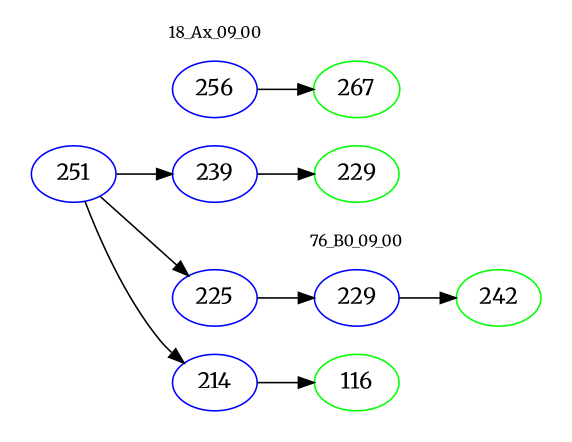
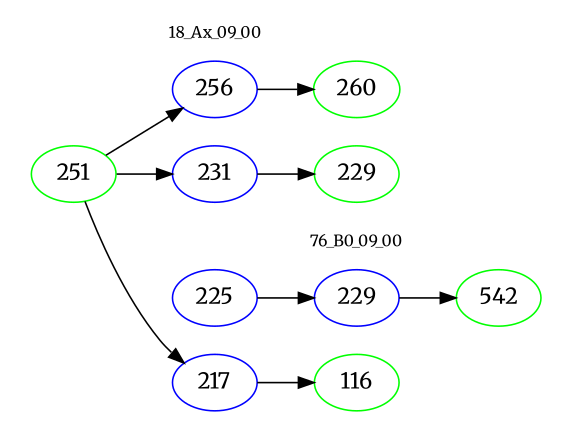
(357, 89) -> (357, 89)
(74, 174) -> (74, 174)
(215, 174) -> (215, 174)
(139, 231) -> (137, 136)
(499, 298) -> (499, 298)
(215, 383) -> (215, 383)
